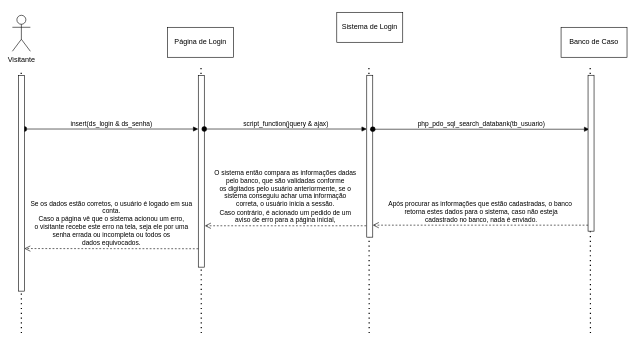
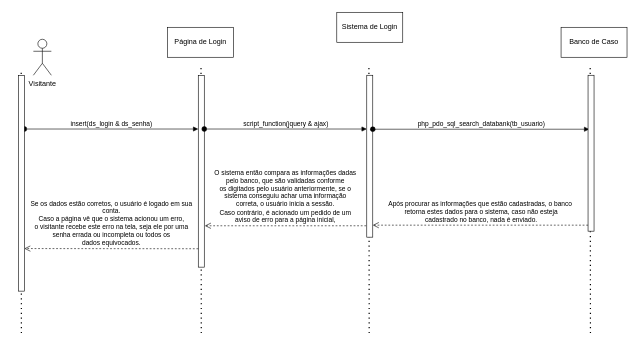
(21, 33) -> (42, 57)
